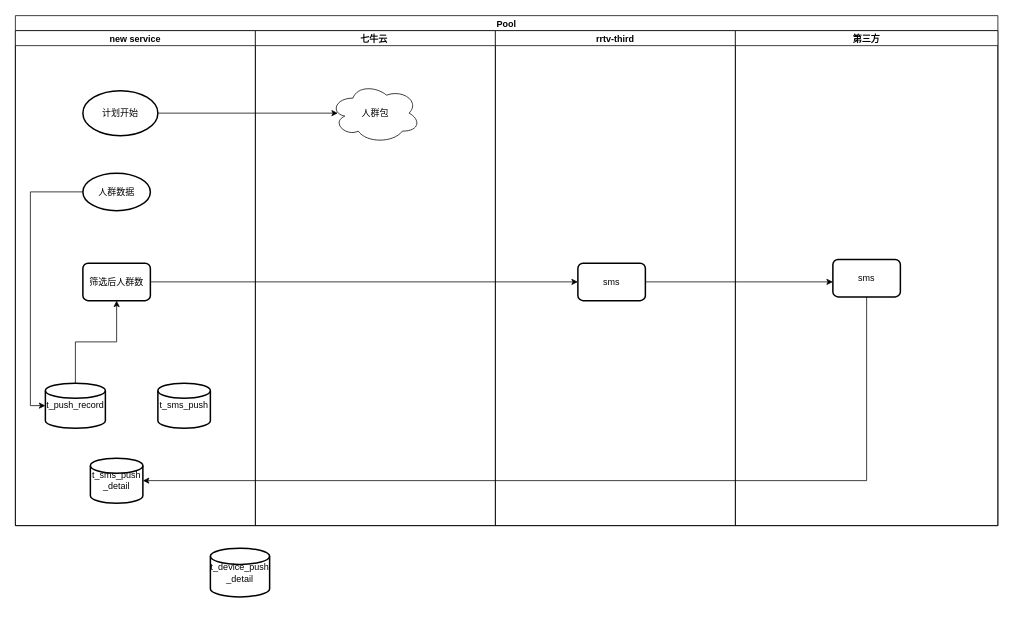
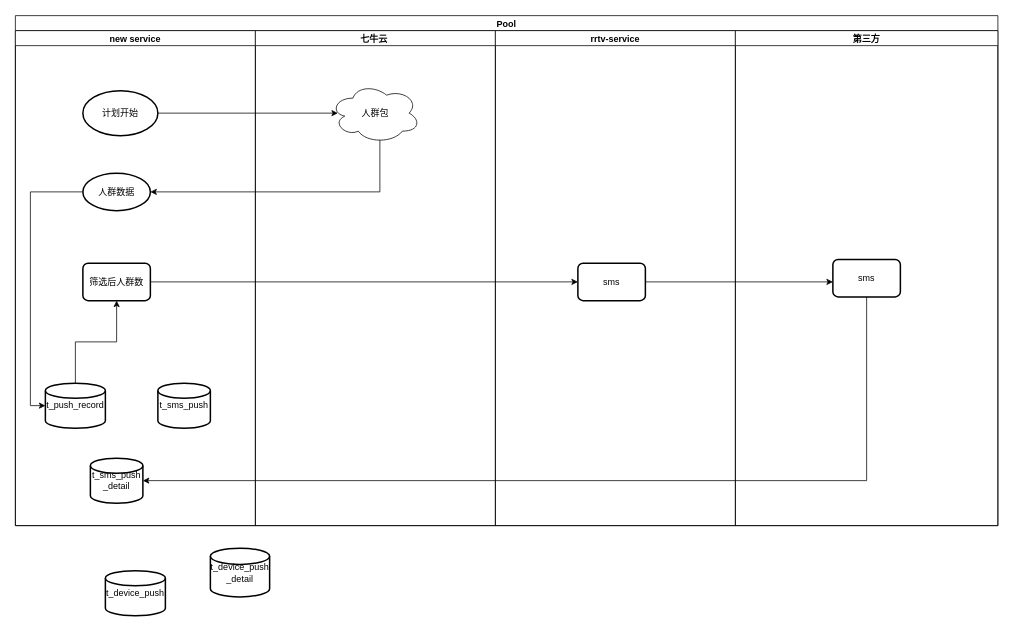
(615, 38) -> (615, 38)
none -> (380, 192)
none -> (135, 593)
